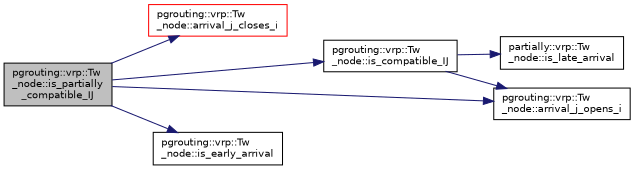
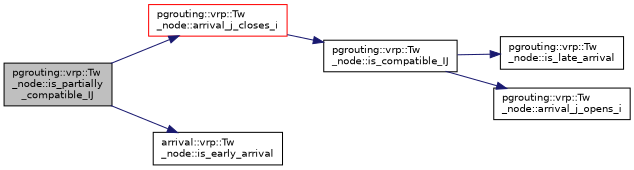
(562, 53) -> (562, 53)
(213, 71) -> (300, 37)
(298, 94) -> none
(218, 149) -> (218, 149)
